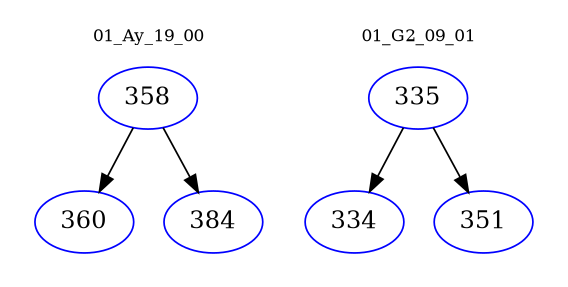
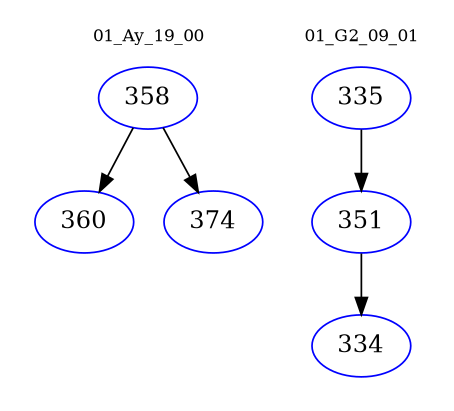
(391, 152) -> (361, 275)
(213, 222) -> (213, 222)
